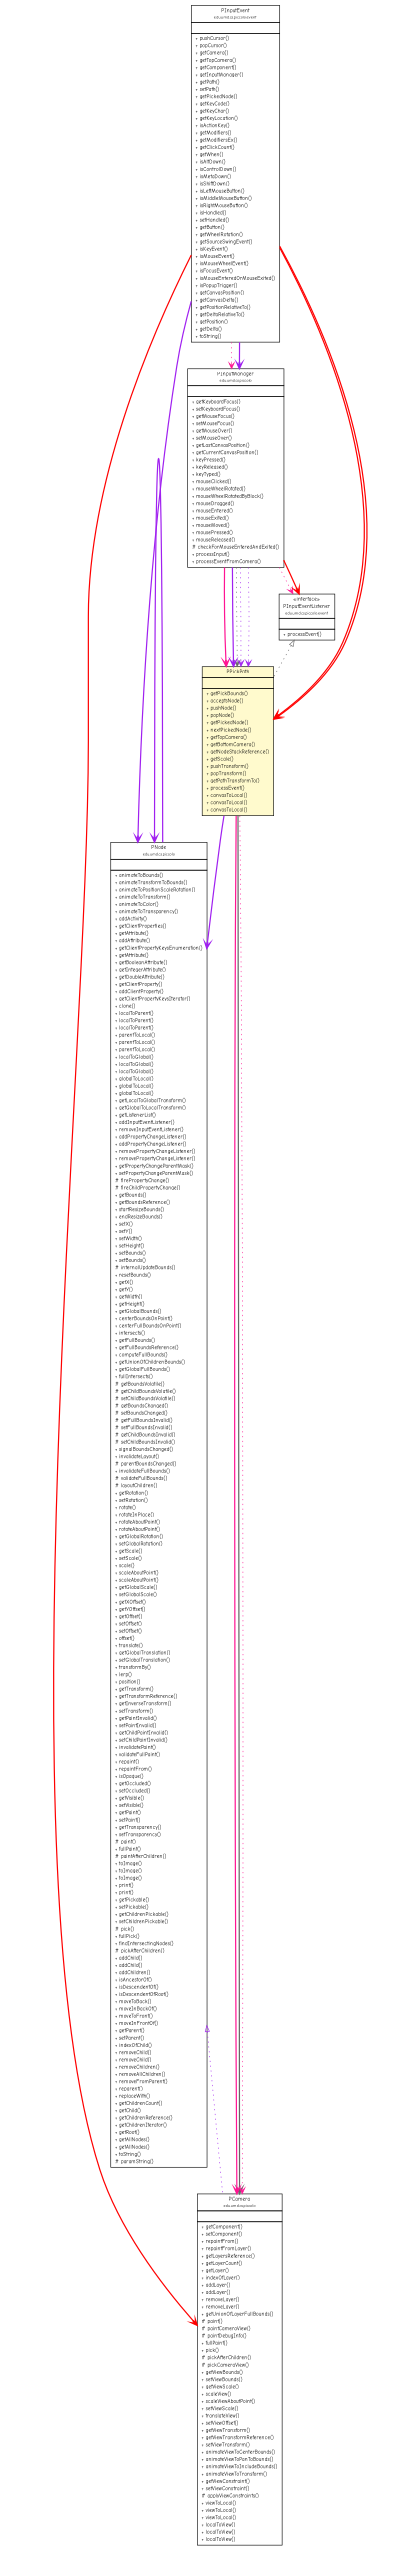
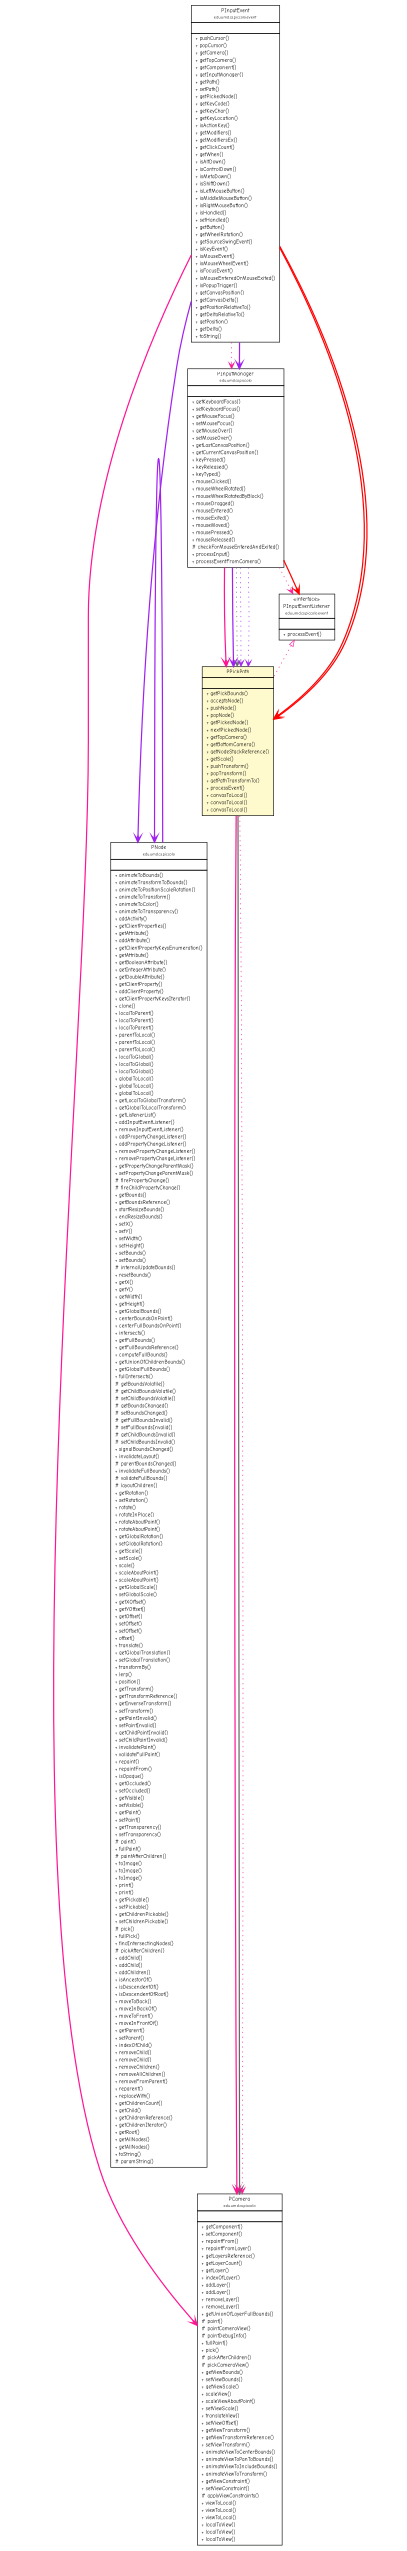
(283, 661) -> (283, 661)
(215, 879) -> none
(65, 1295) -> (65, 1295)
(215, 2113) -> none
